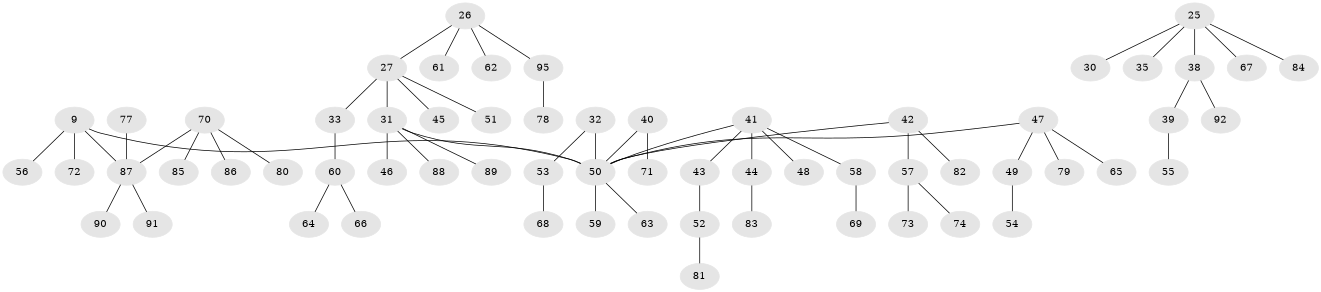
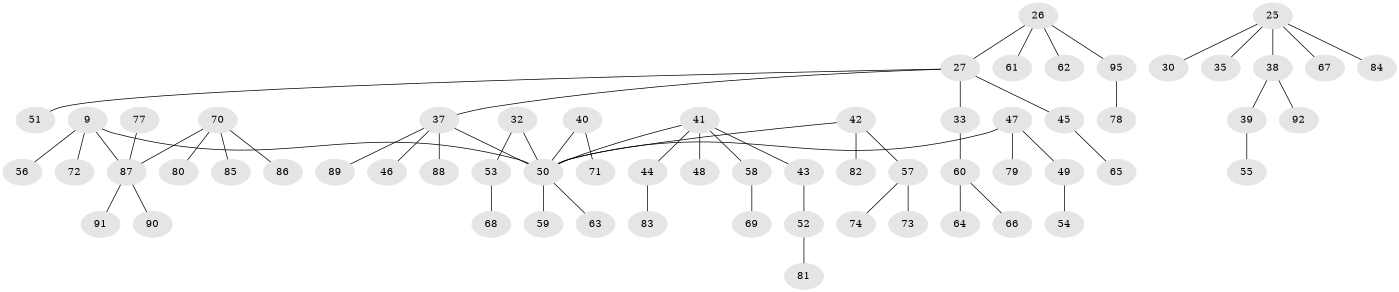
(387, 120) -> (439, 120)
(1078, 146) -> (1090, 146)
